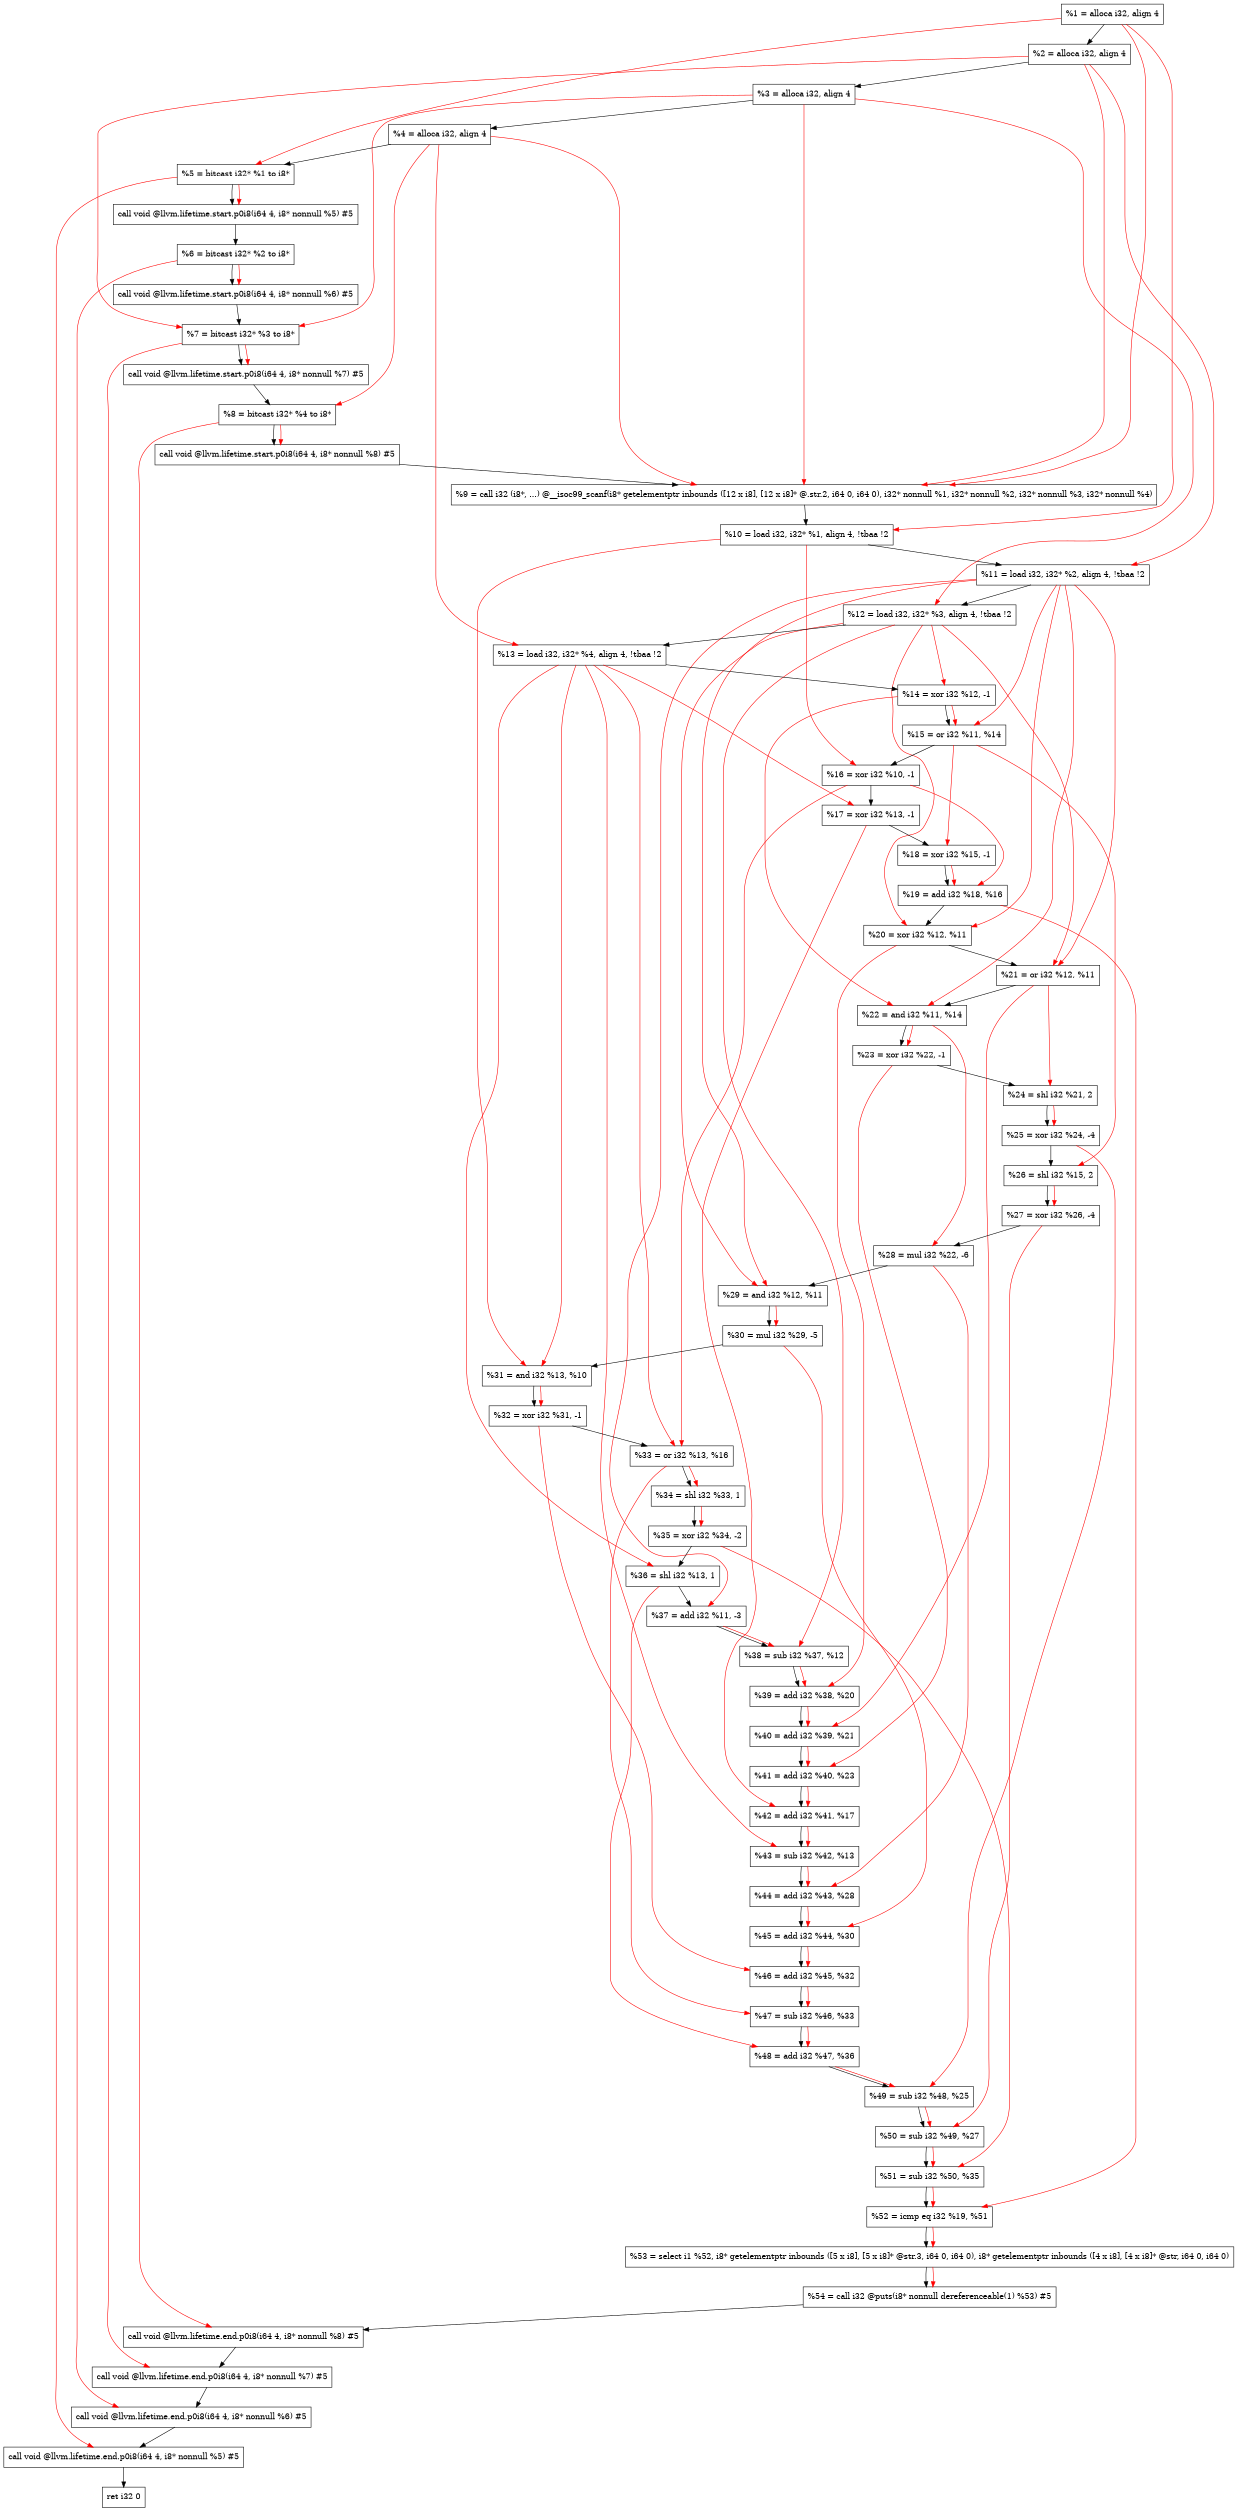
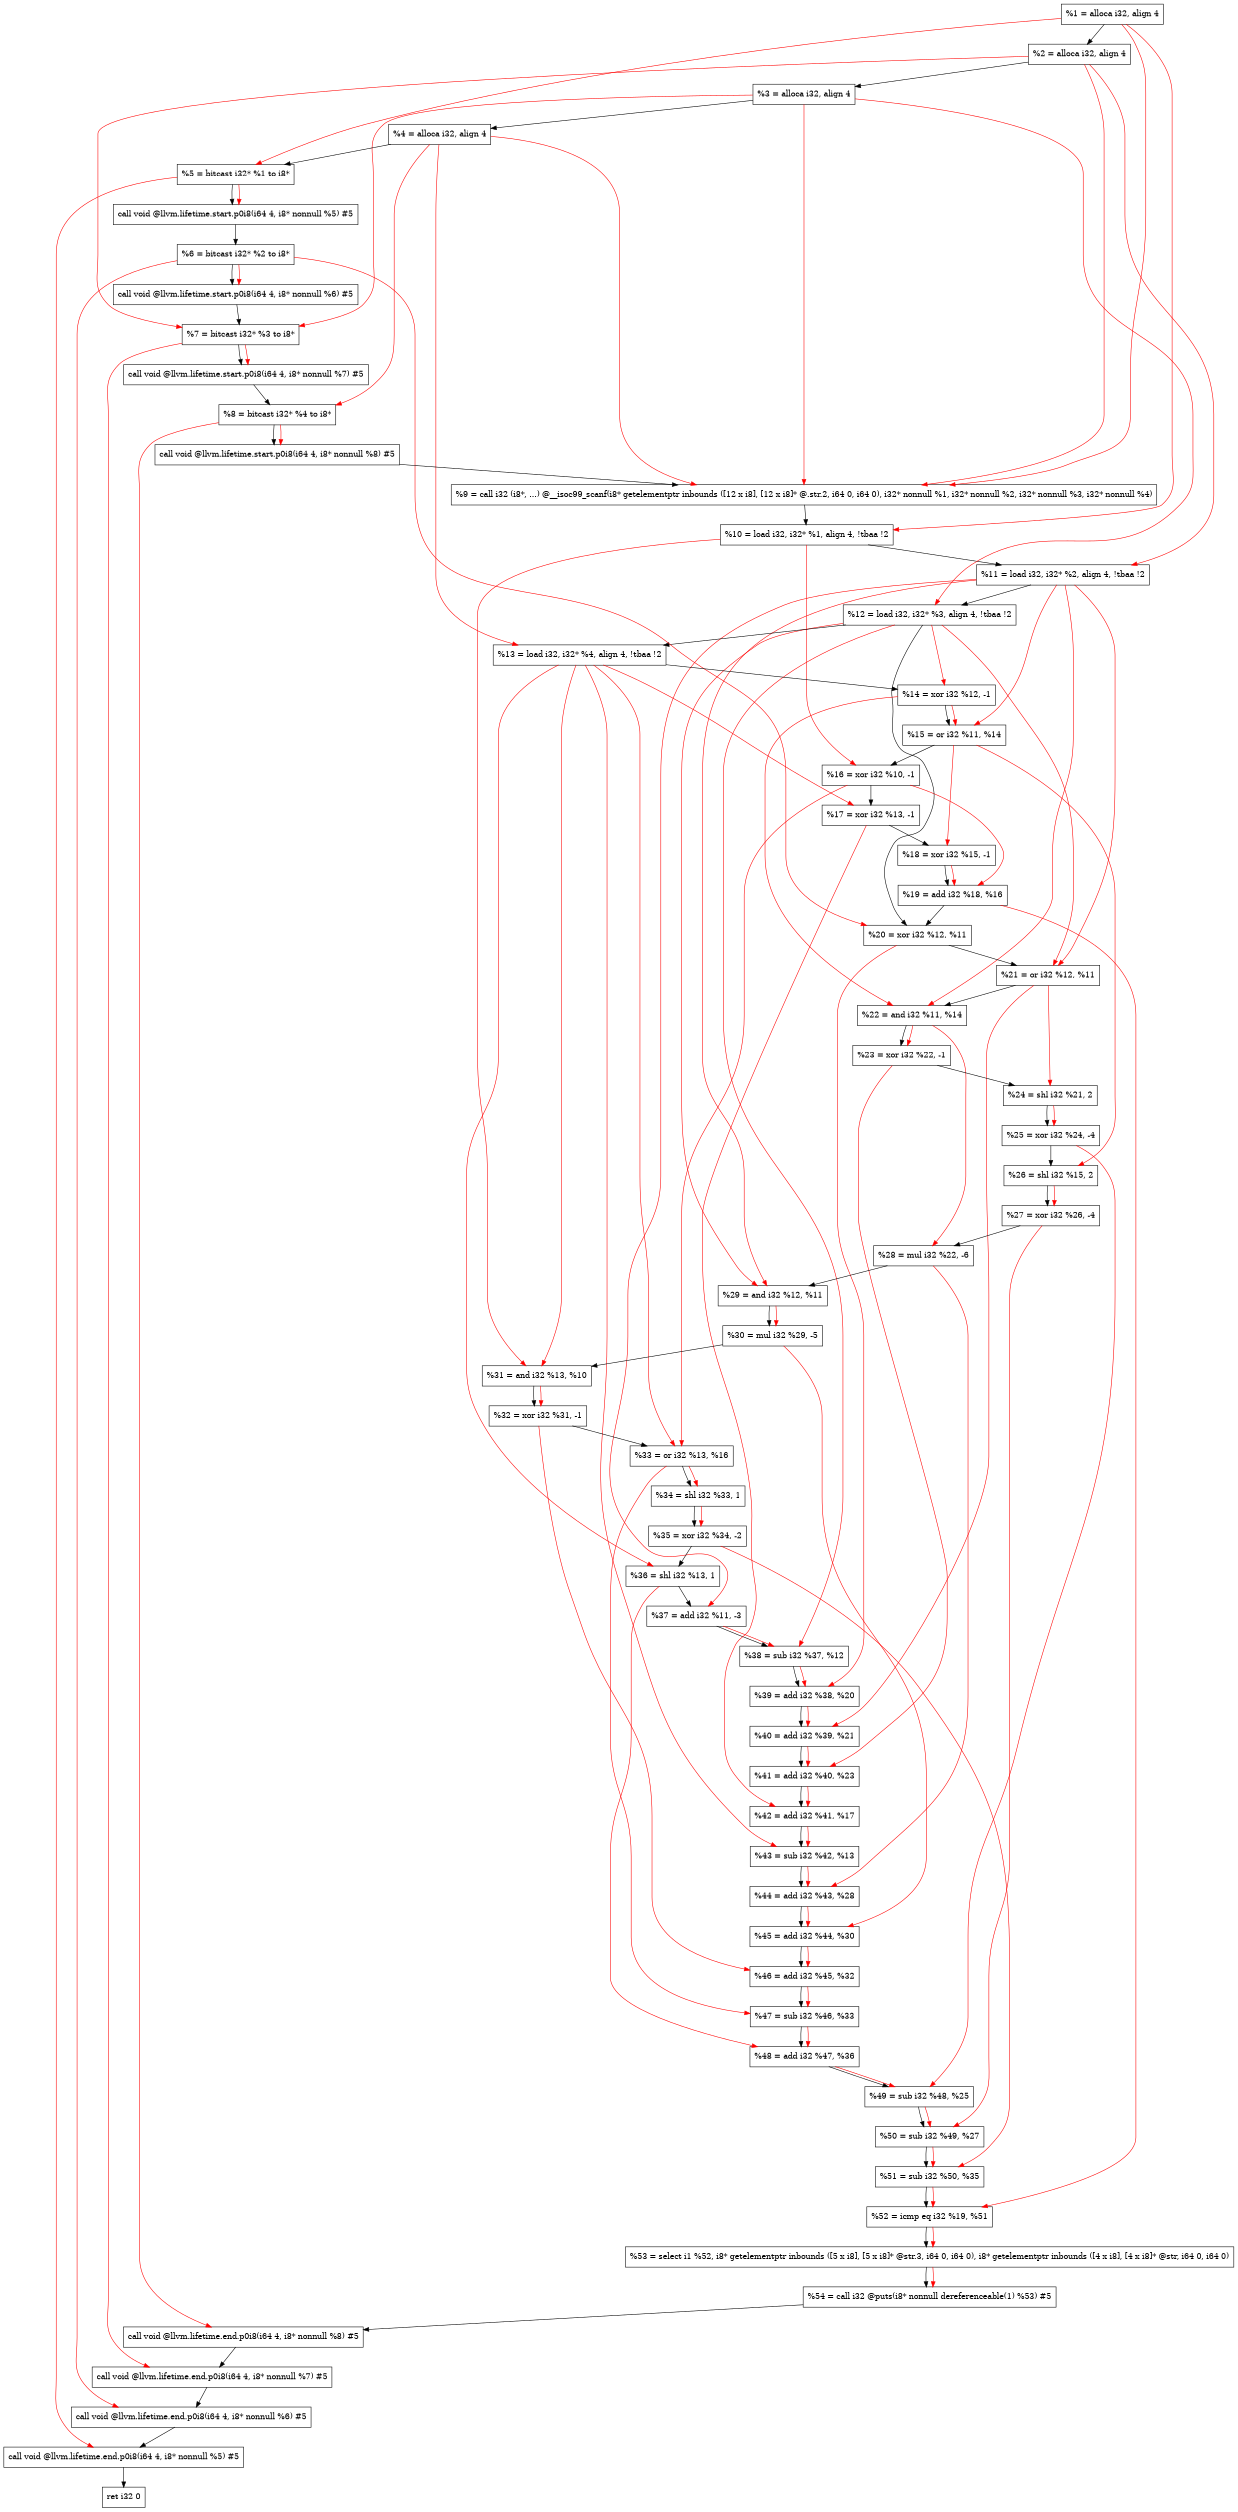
(1032, 767) -> (549, 596)
(929, 775) -> (929, 775)
